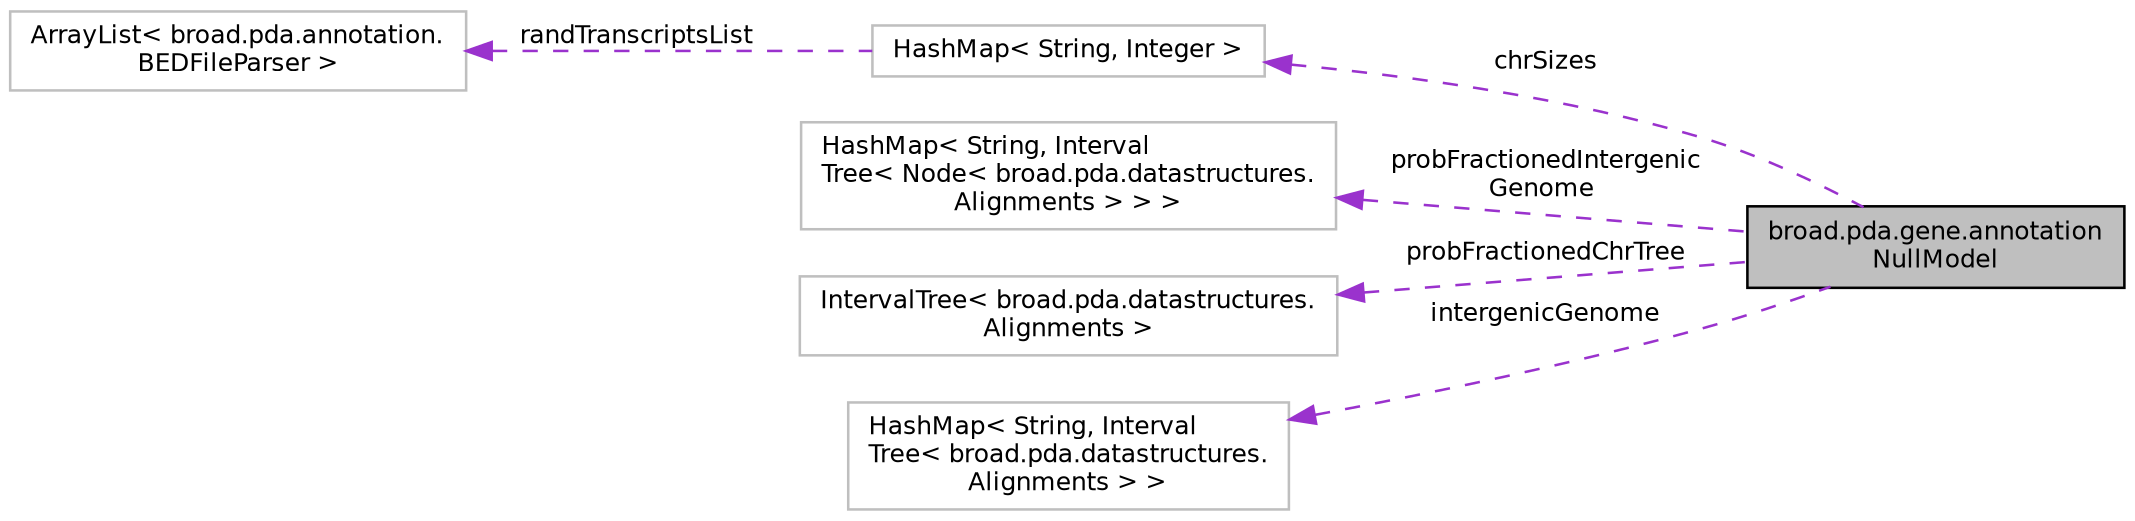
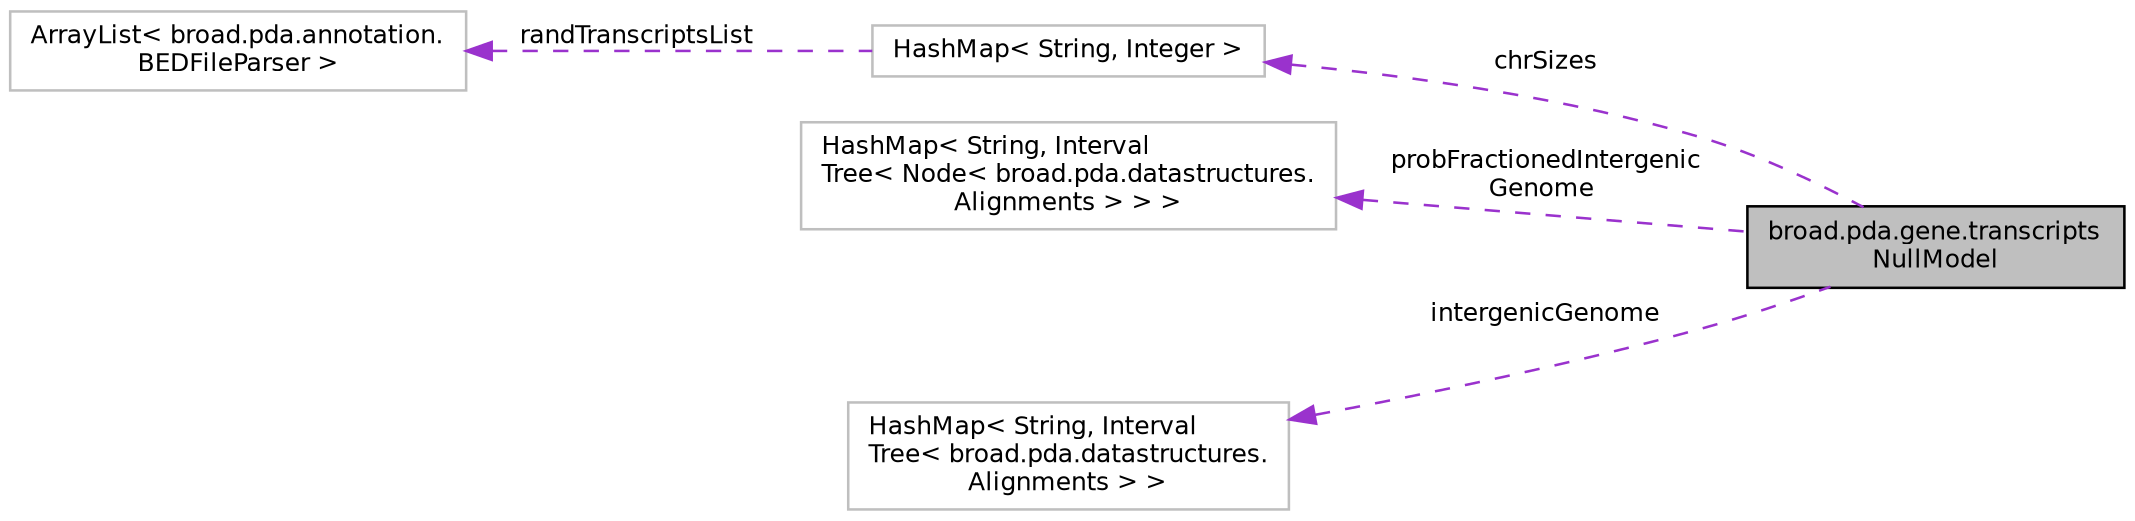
(1936, 247) -> (1936, 247)
(1069, 316) -> none
